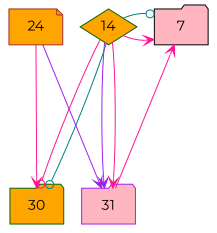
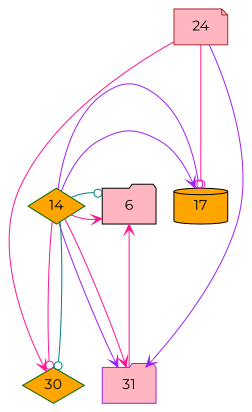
(36, 27) -> (201, 27)
(181, 27) -> (129, 206)
(37, 206) -> (53, 385)
none -> (201, 206)
